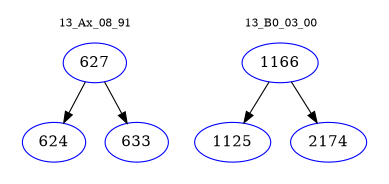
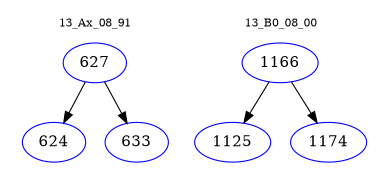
(281, 24) -> (281, 24)
(329, 142) -> (329, 142)
